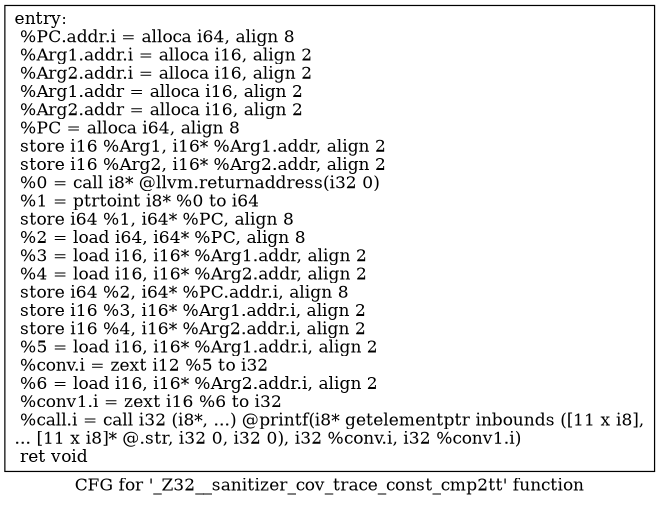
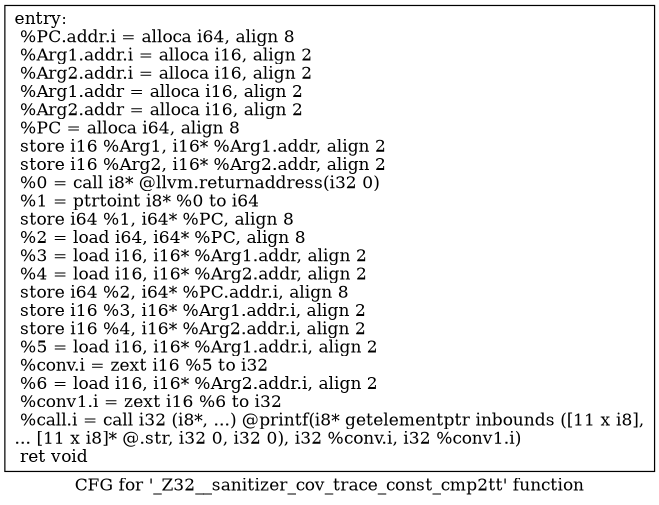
(142, 366) -> (142, 366)
